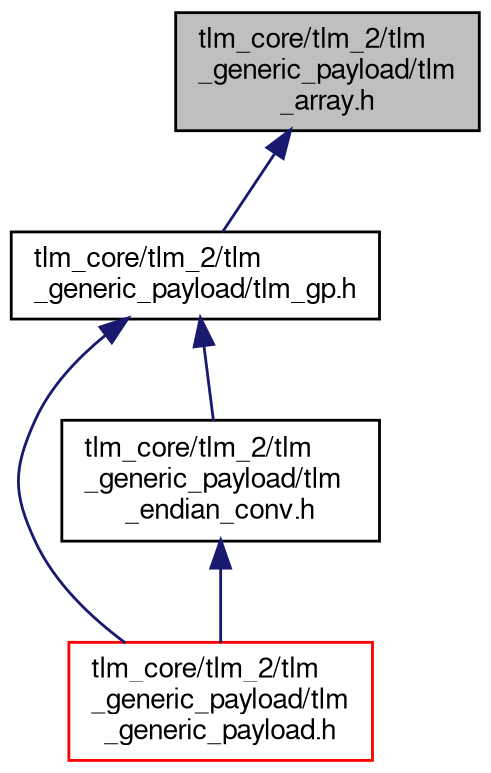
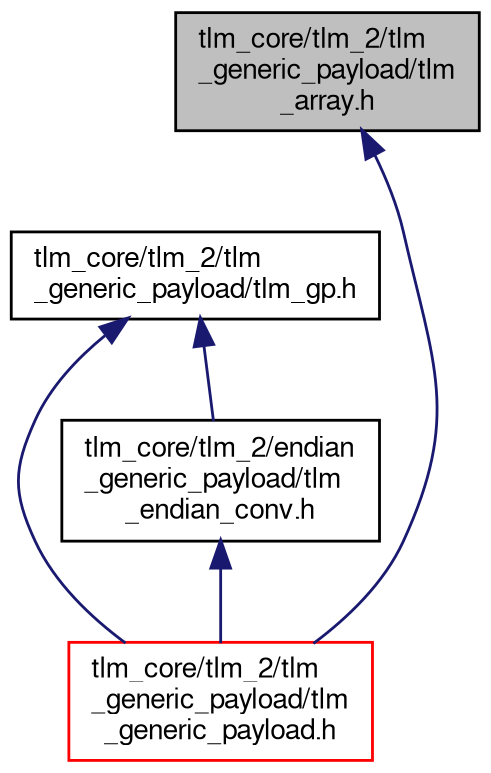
(249, 193) -> (437, 415)
(221, 481) -> (221, 481)
